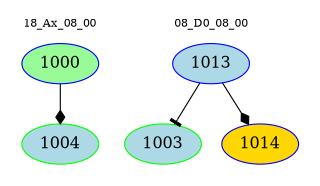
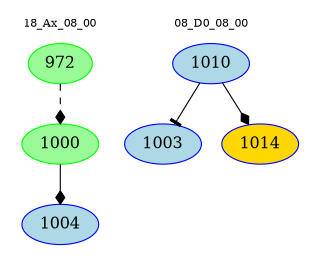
(60, 64) -> (60, 144)
none -> (60, 64)
(211, 64) -> (211, 64)
(60, 144) -> (60, 224)
(163, 144) -> (163, 144)
